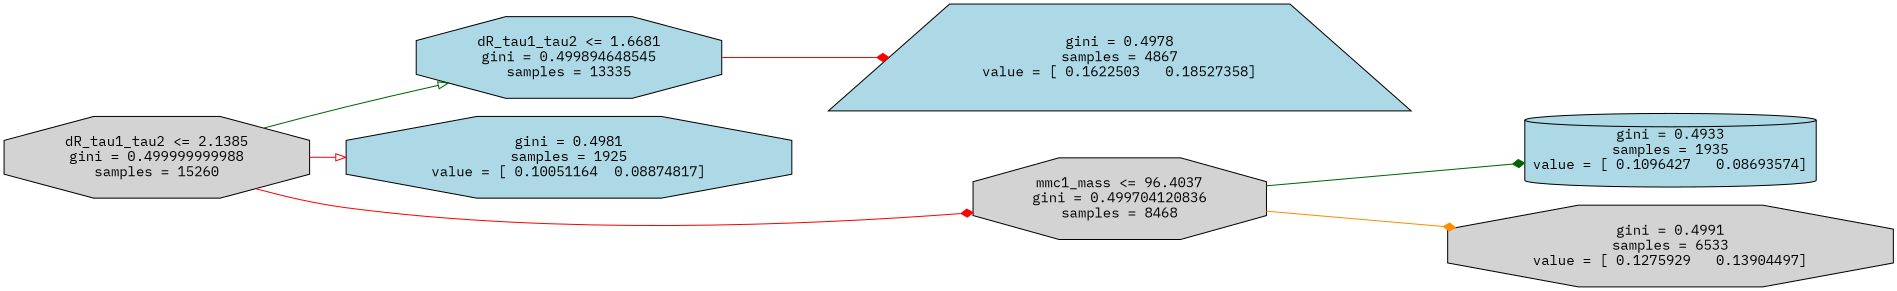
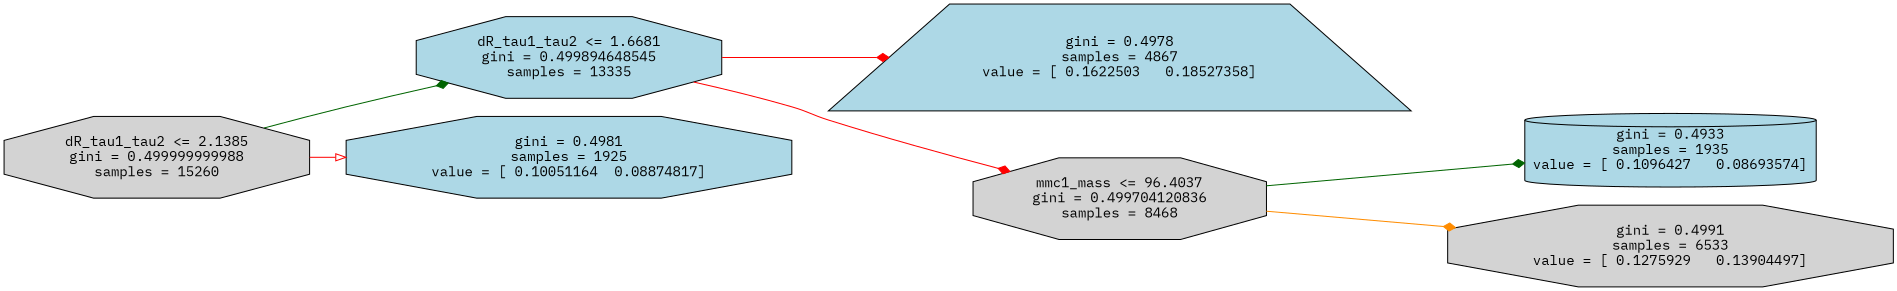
(351, 106) -> (351, 106)
(607, 225) -> (846, 125)
